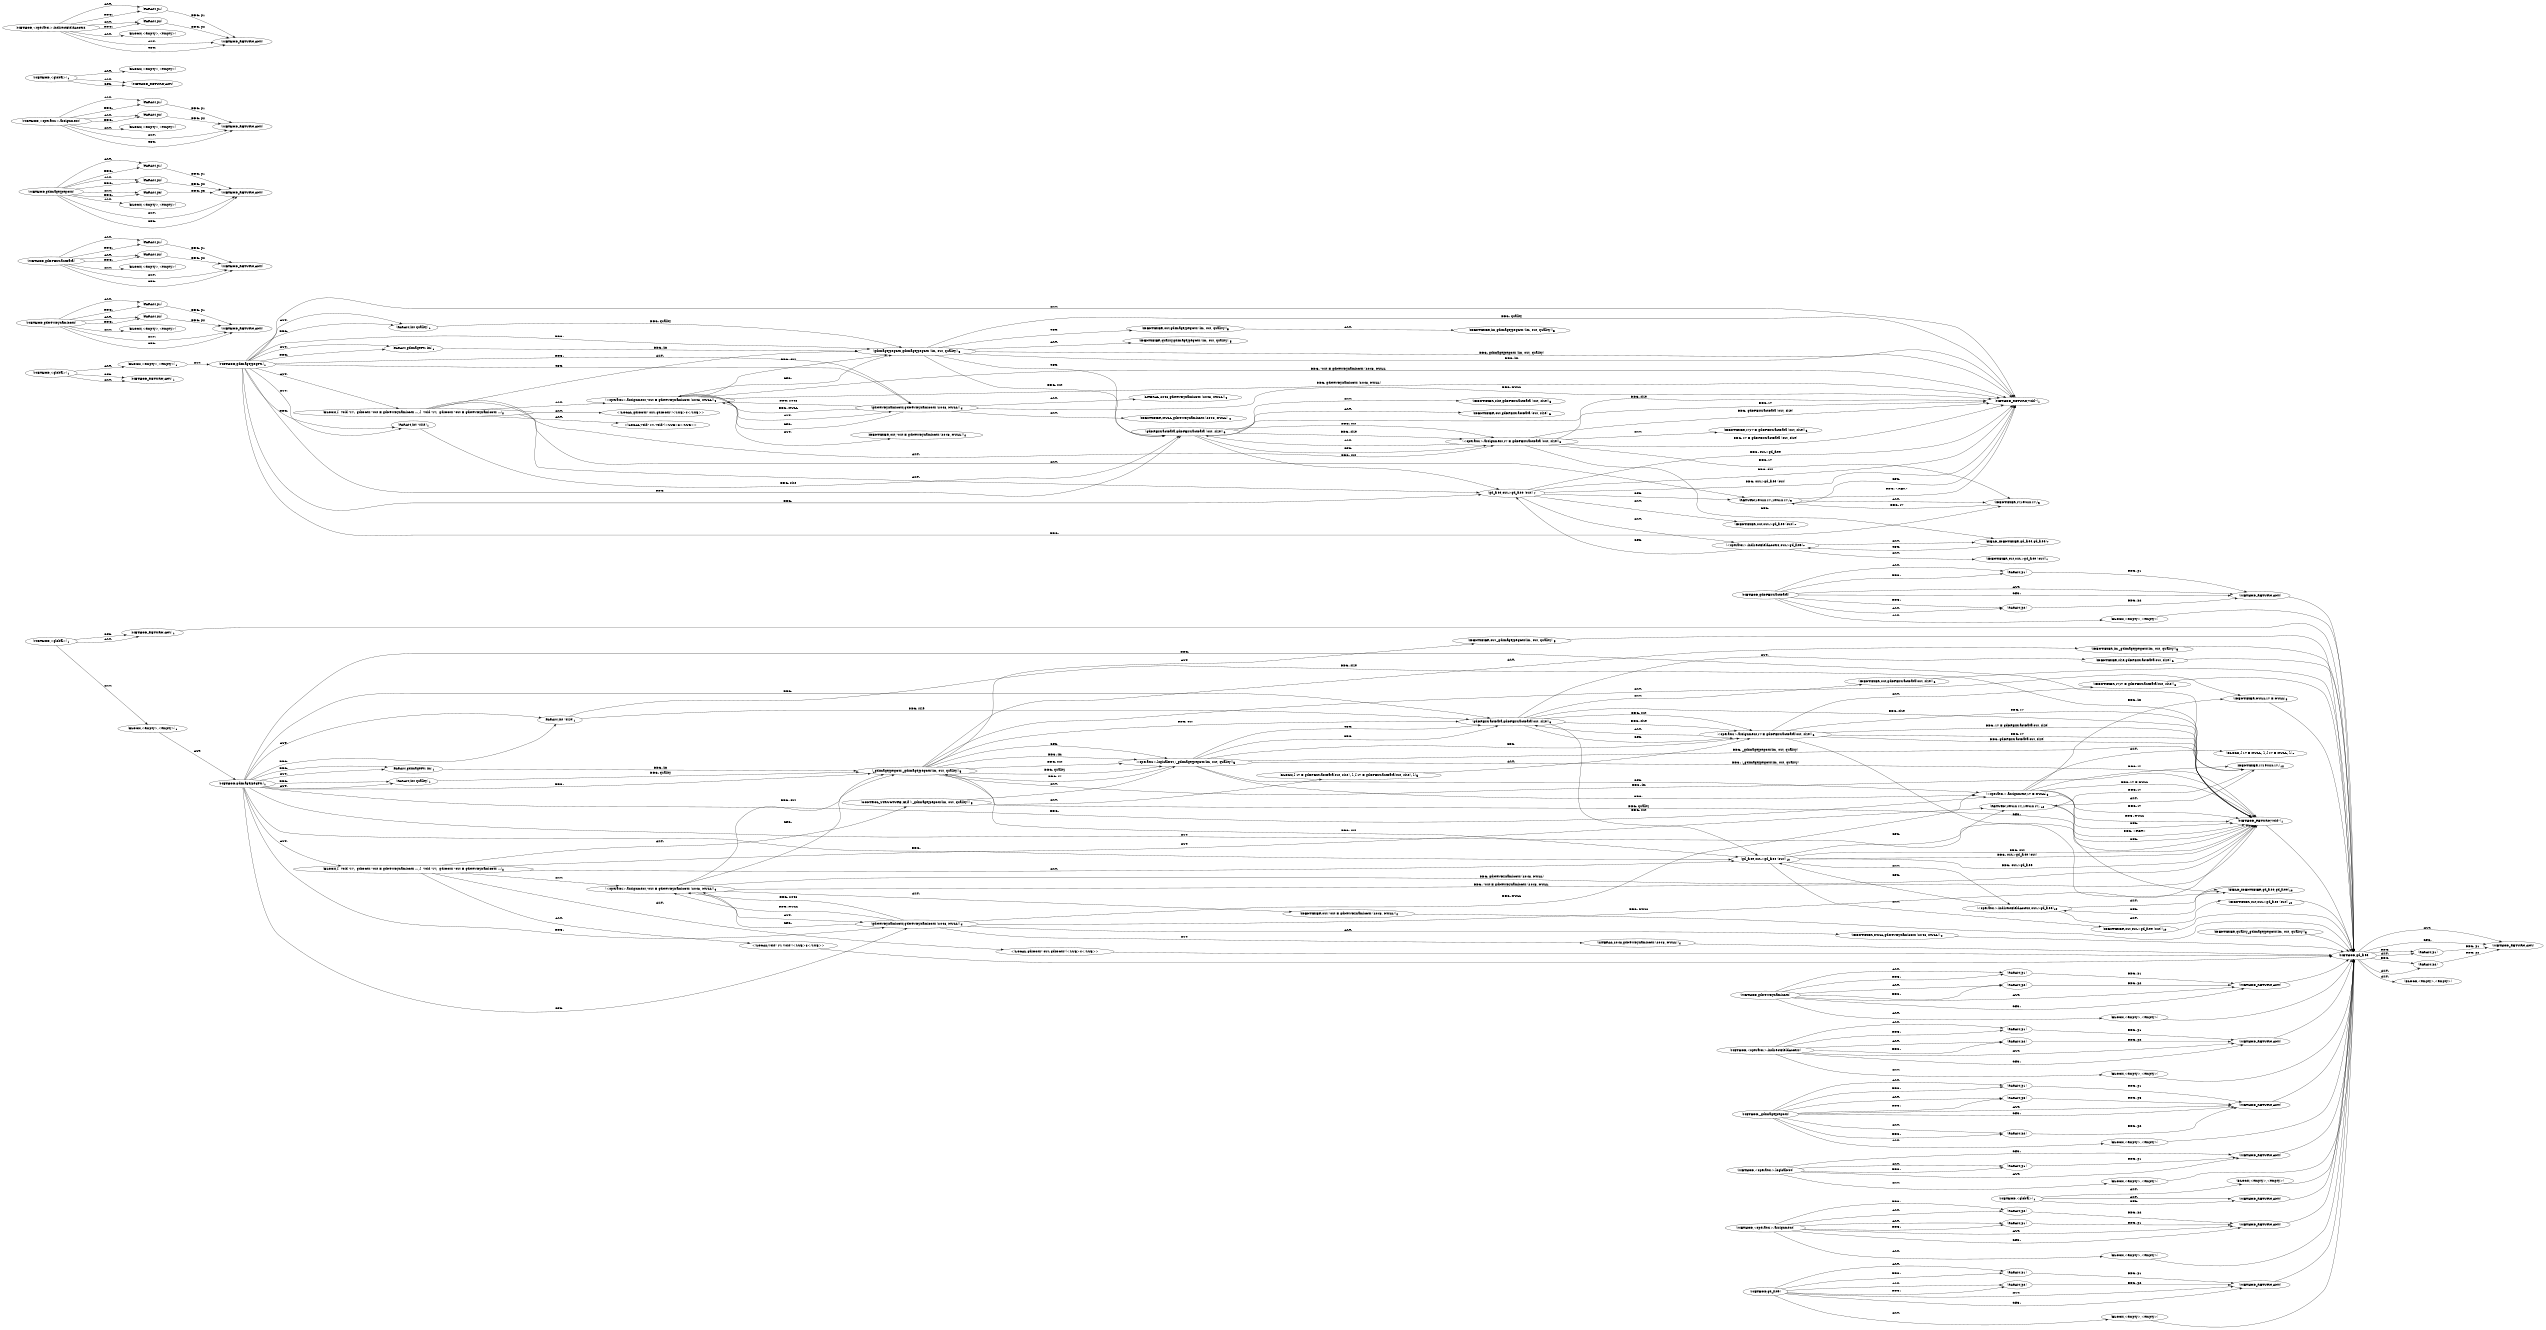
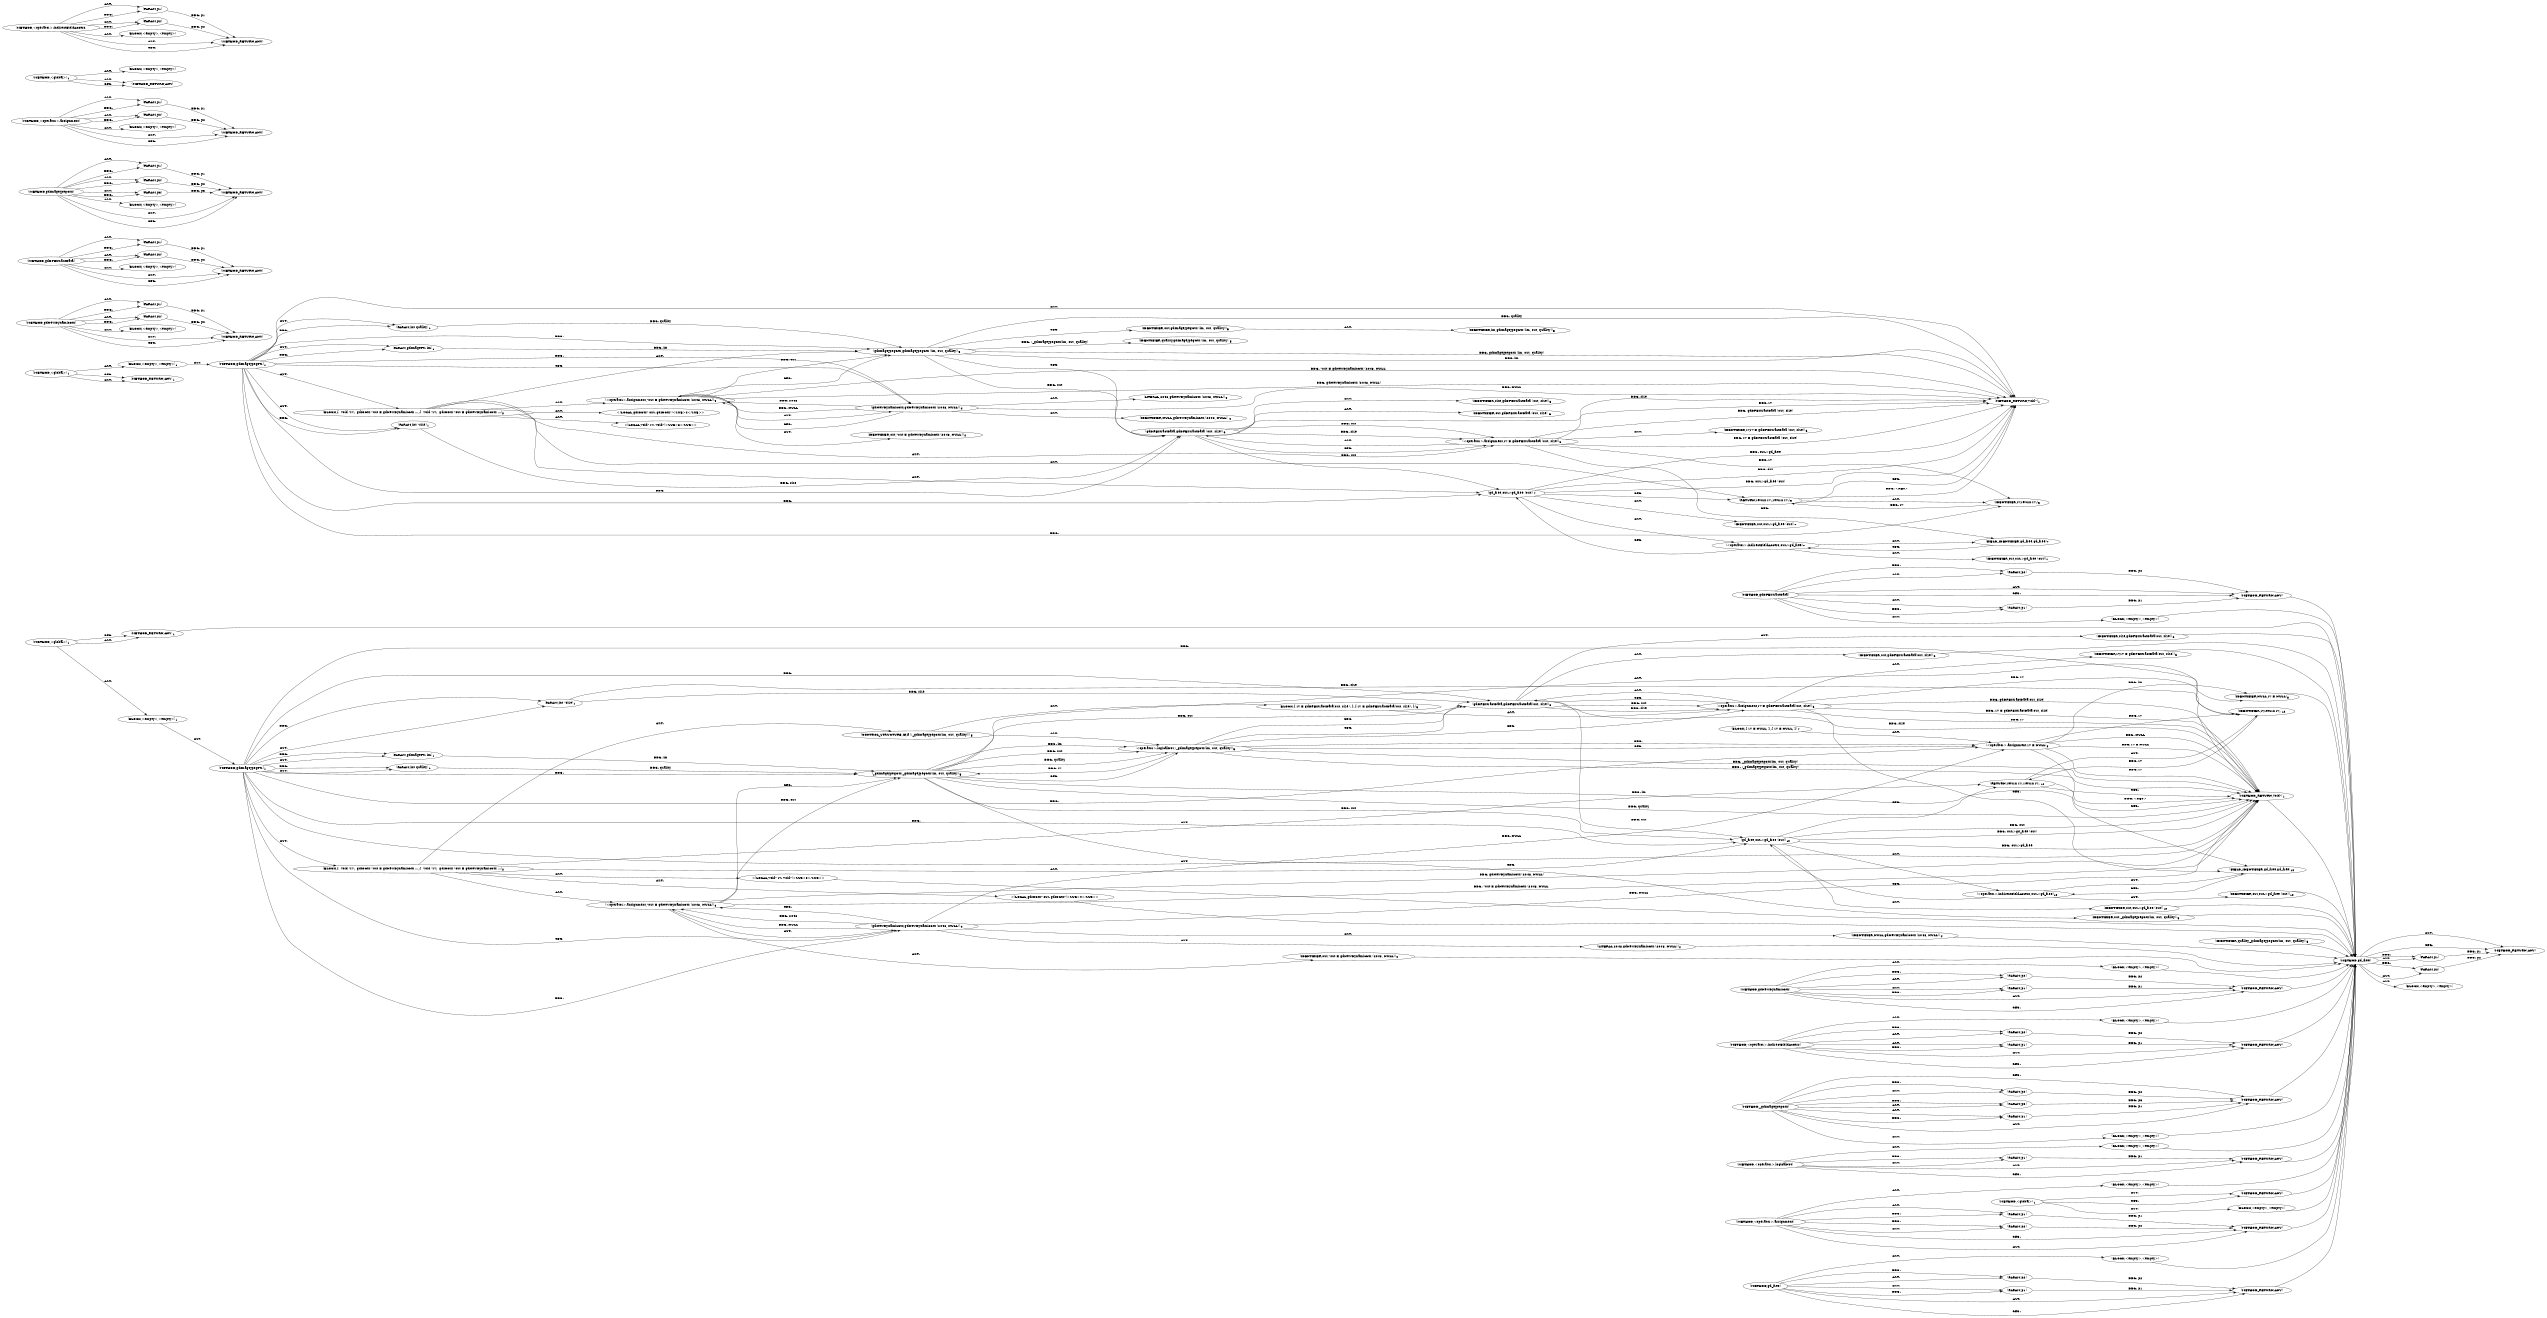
(1055, 342) -> (1055, 342)
(2135, 649) -> none
(1185, 660) -> (1512, 865)
(2118, 756) -> (1895, 736)
